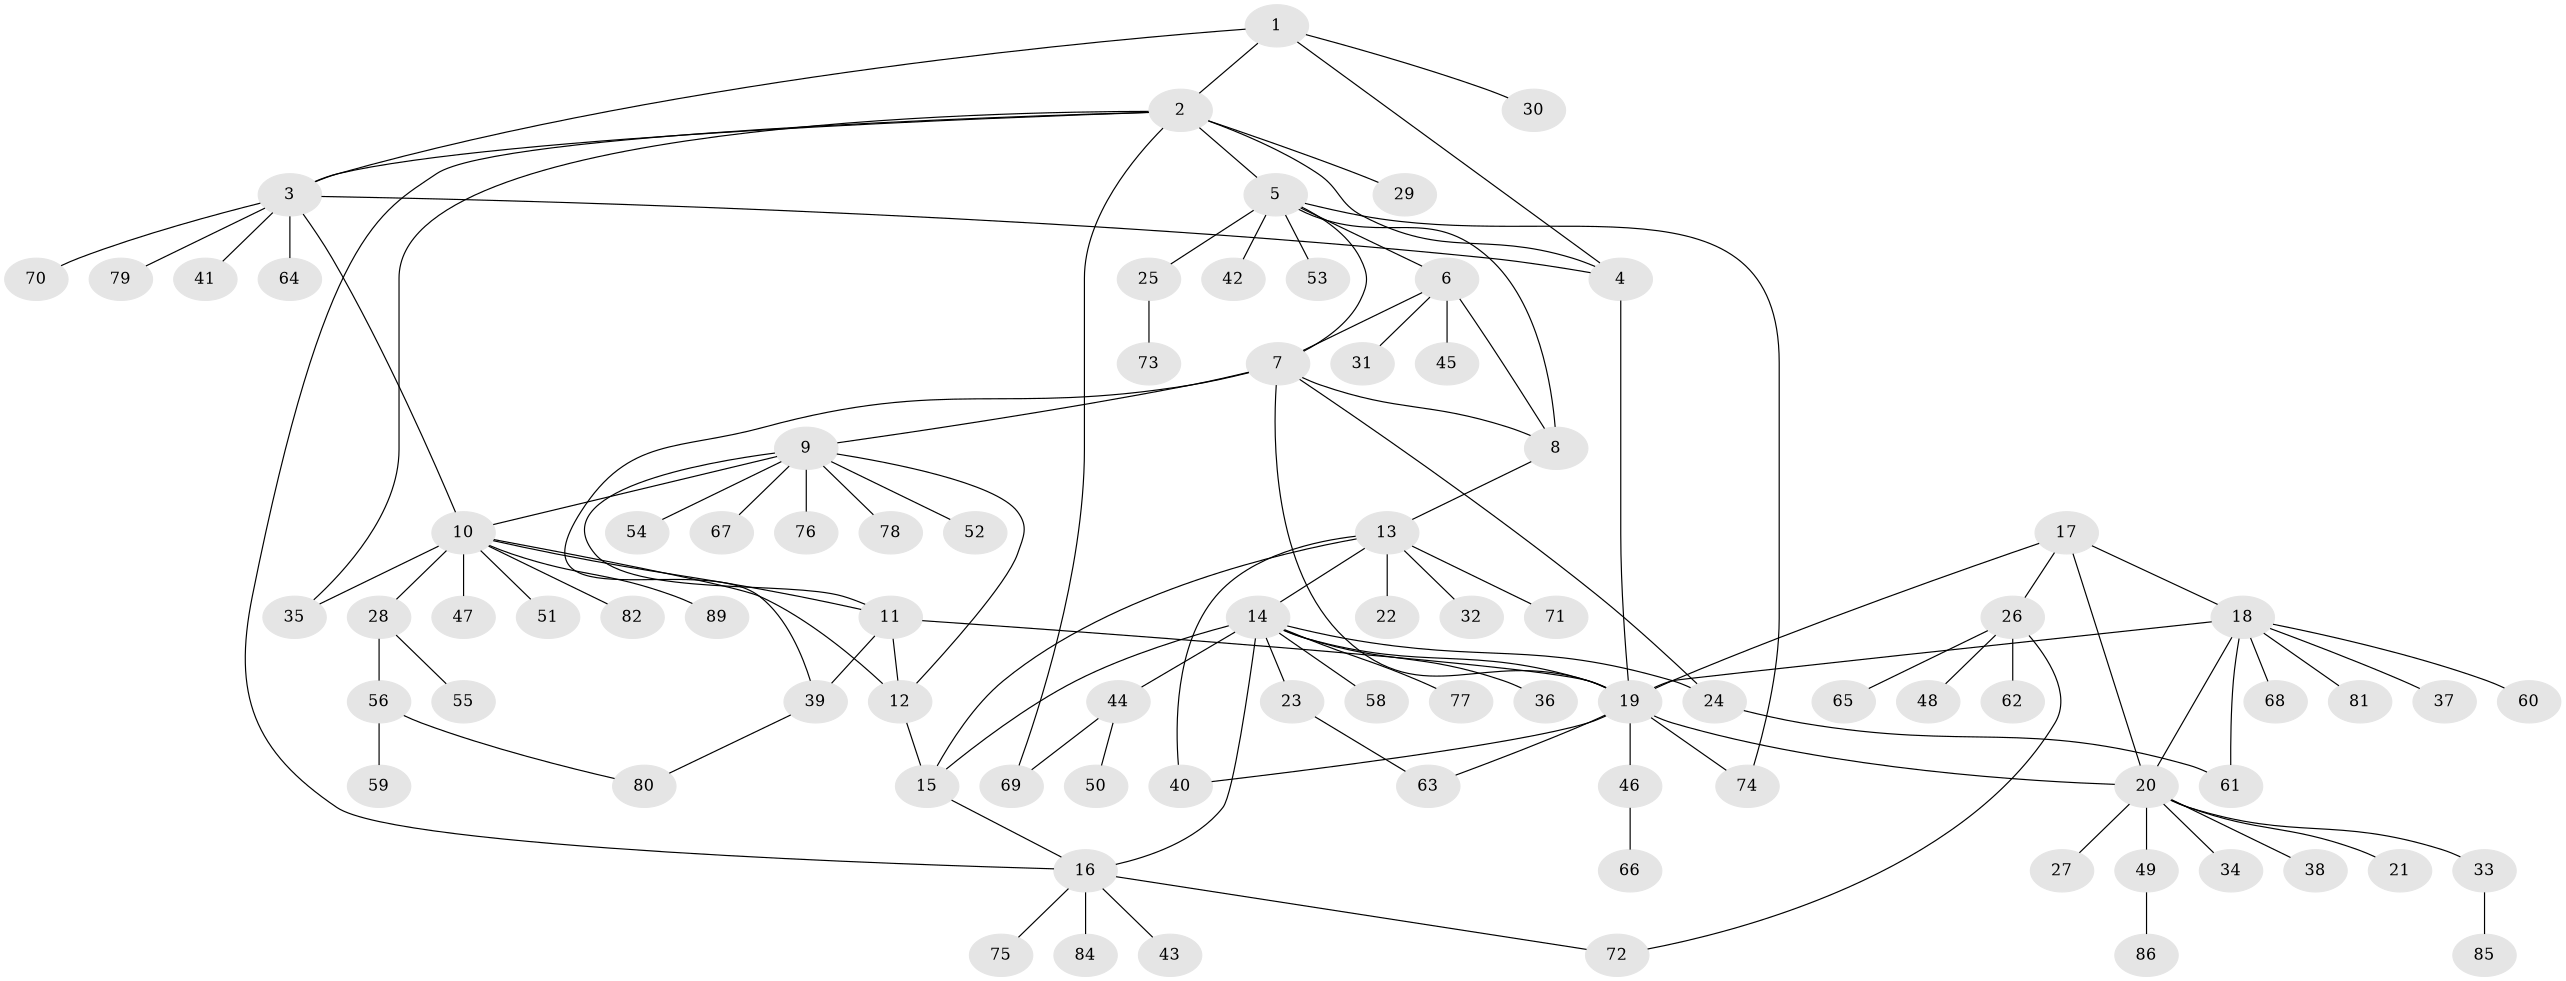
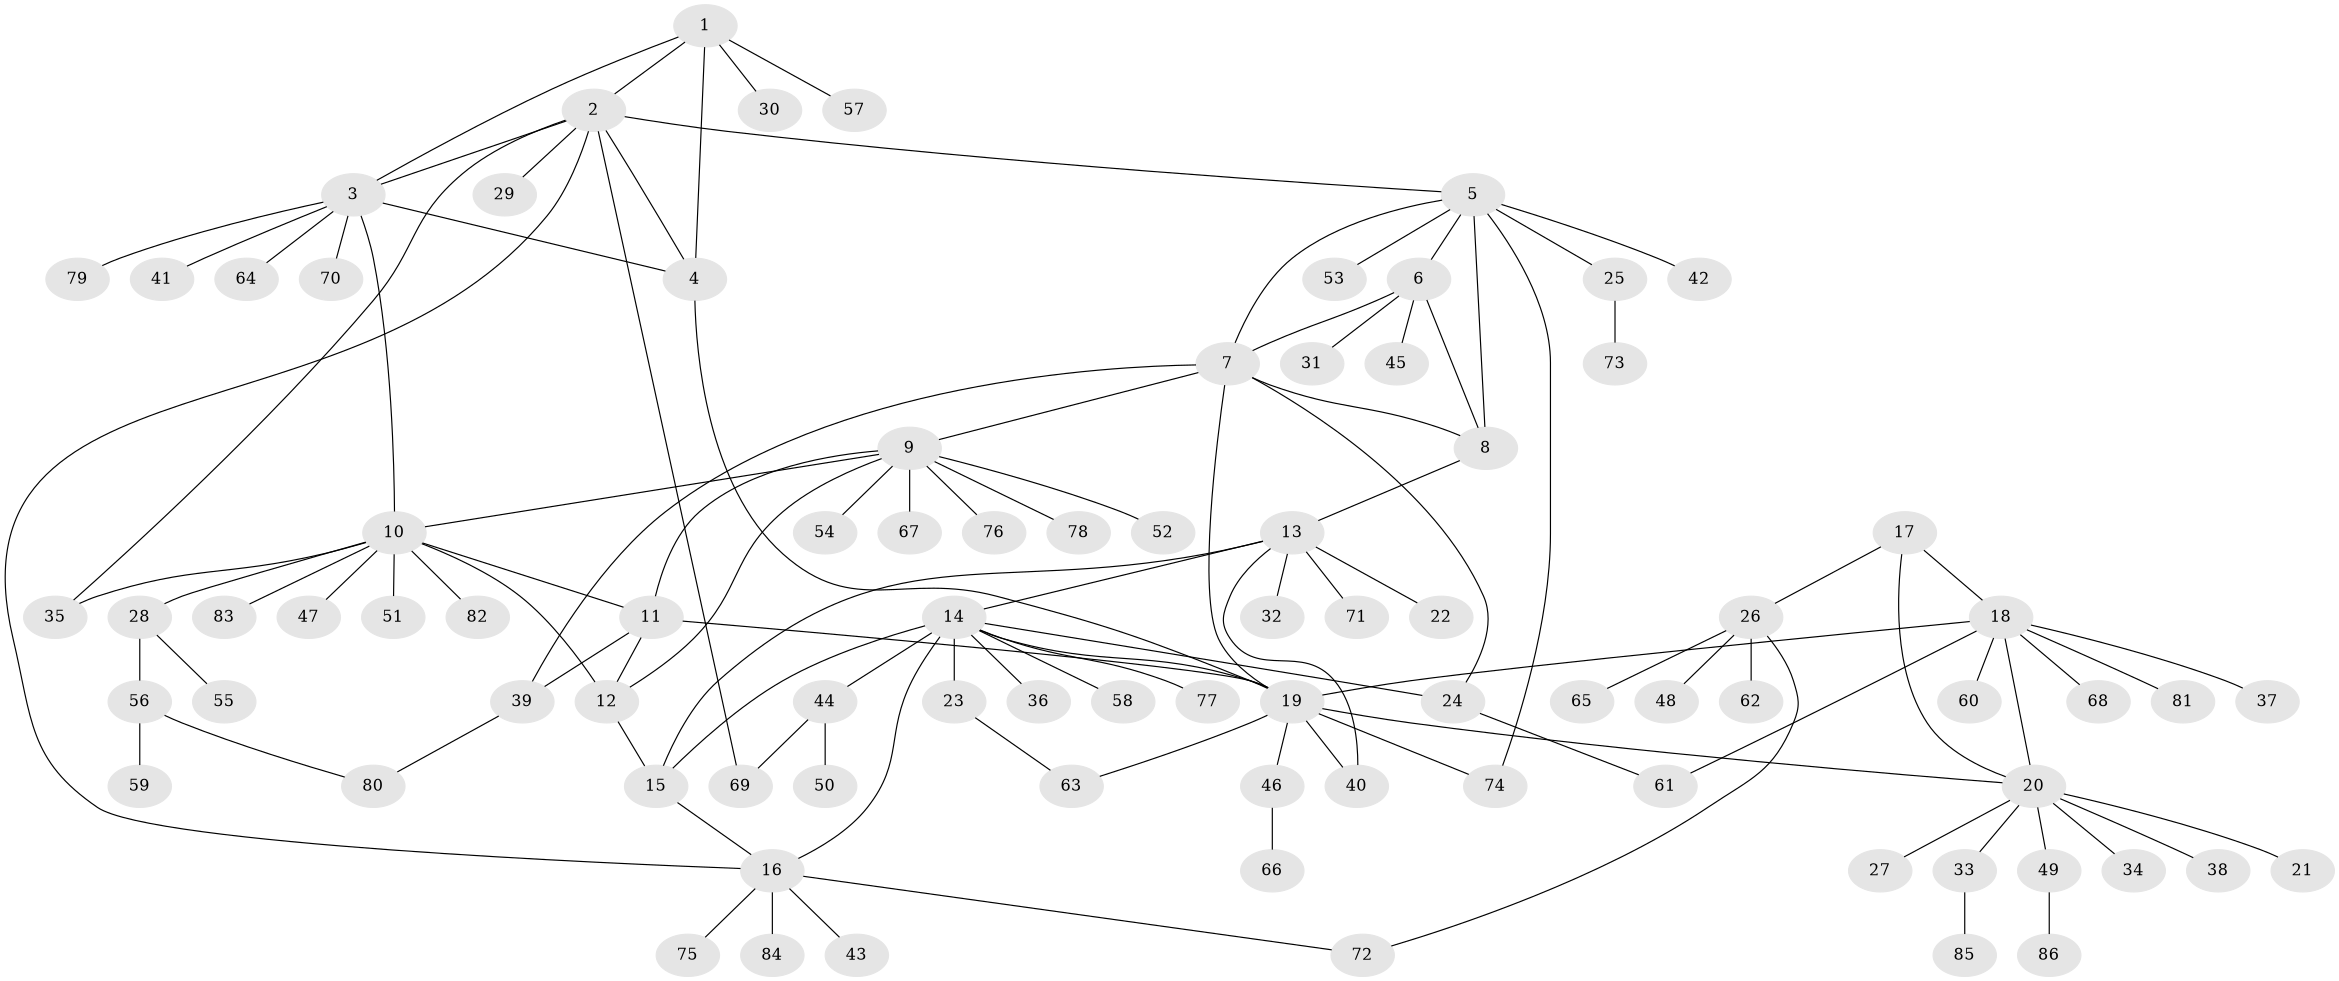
none -> (855, 110)
(1846, 612) -> none
(717, 617) -> (224, 617)
